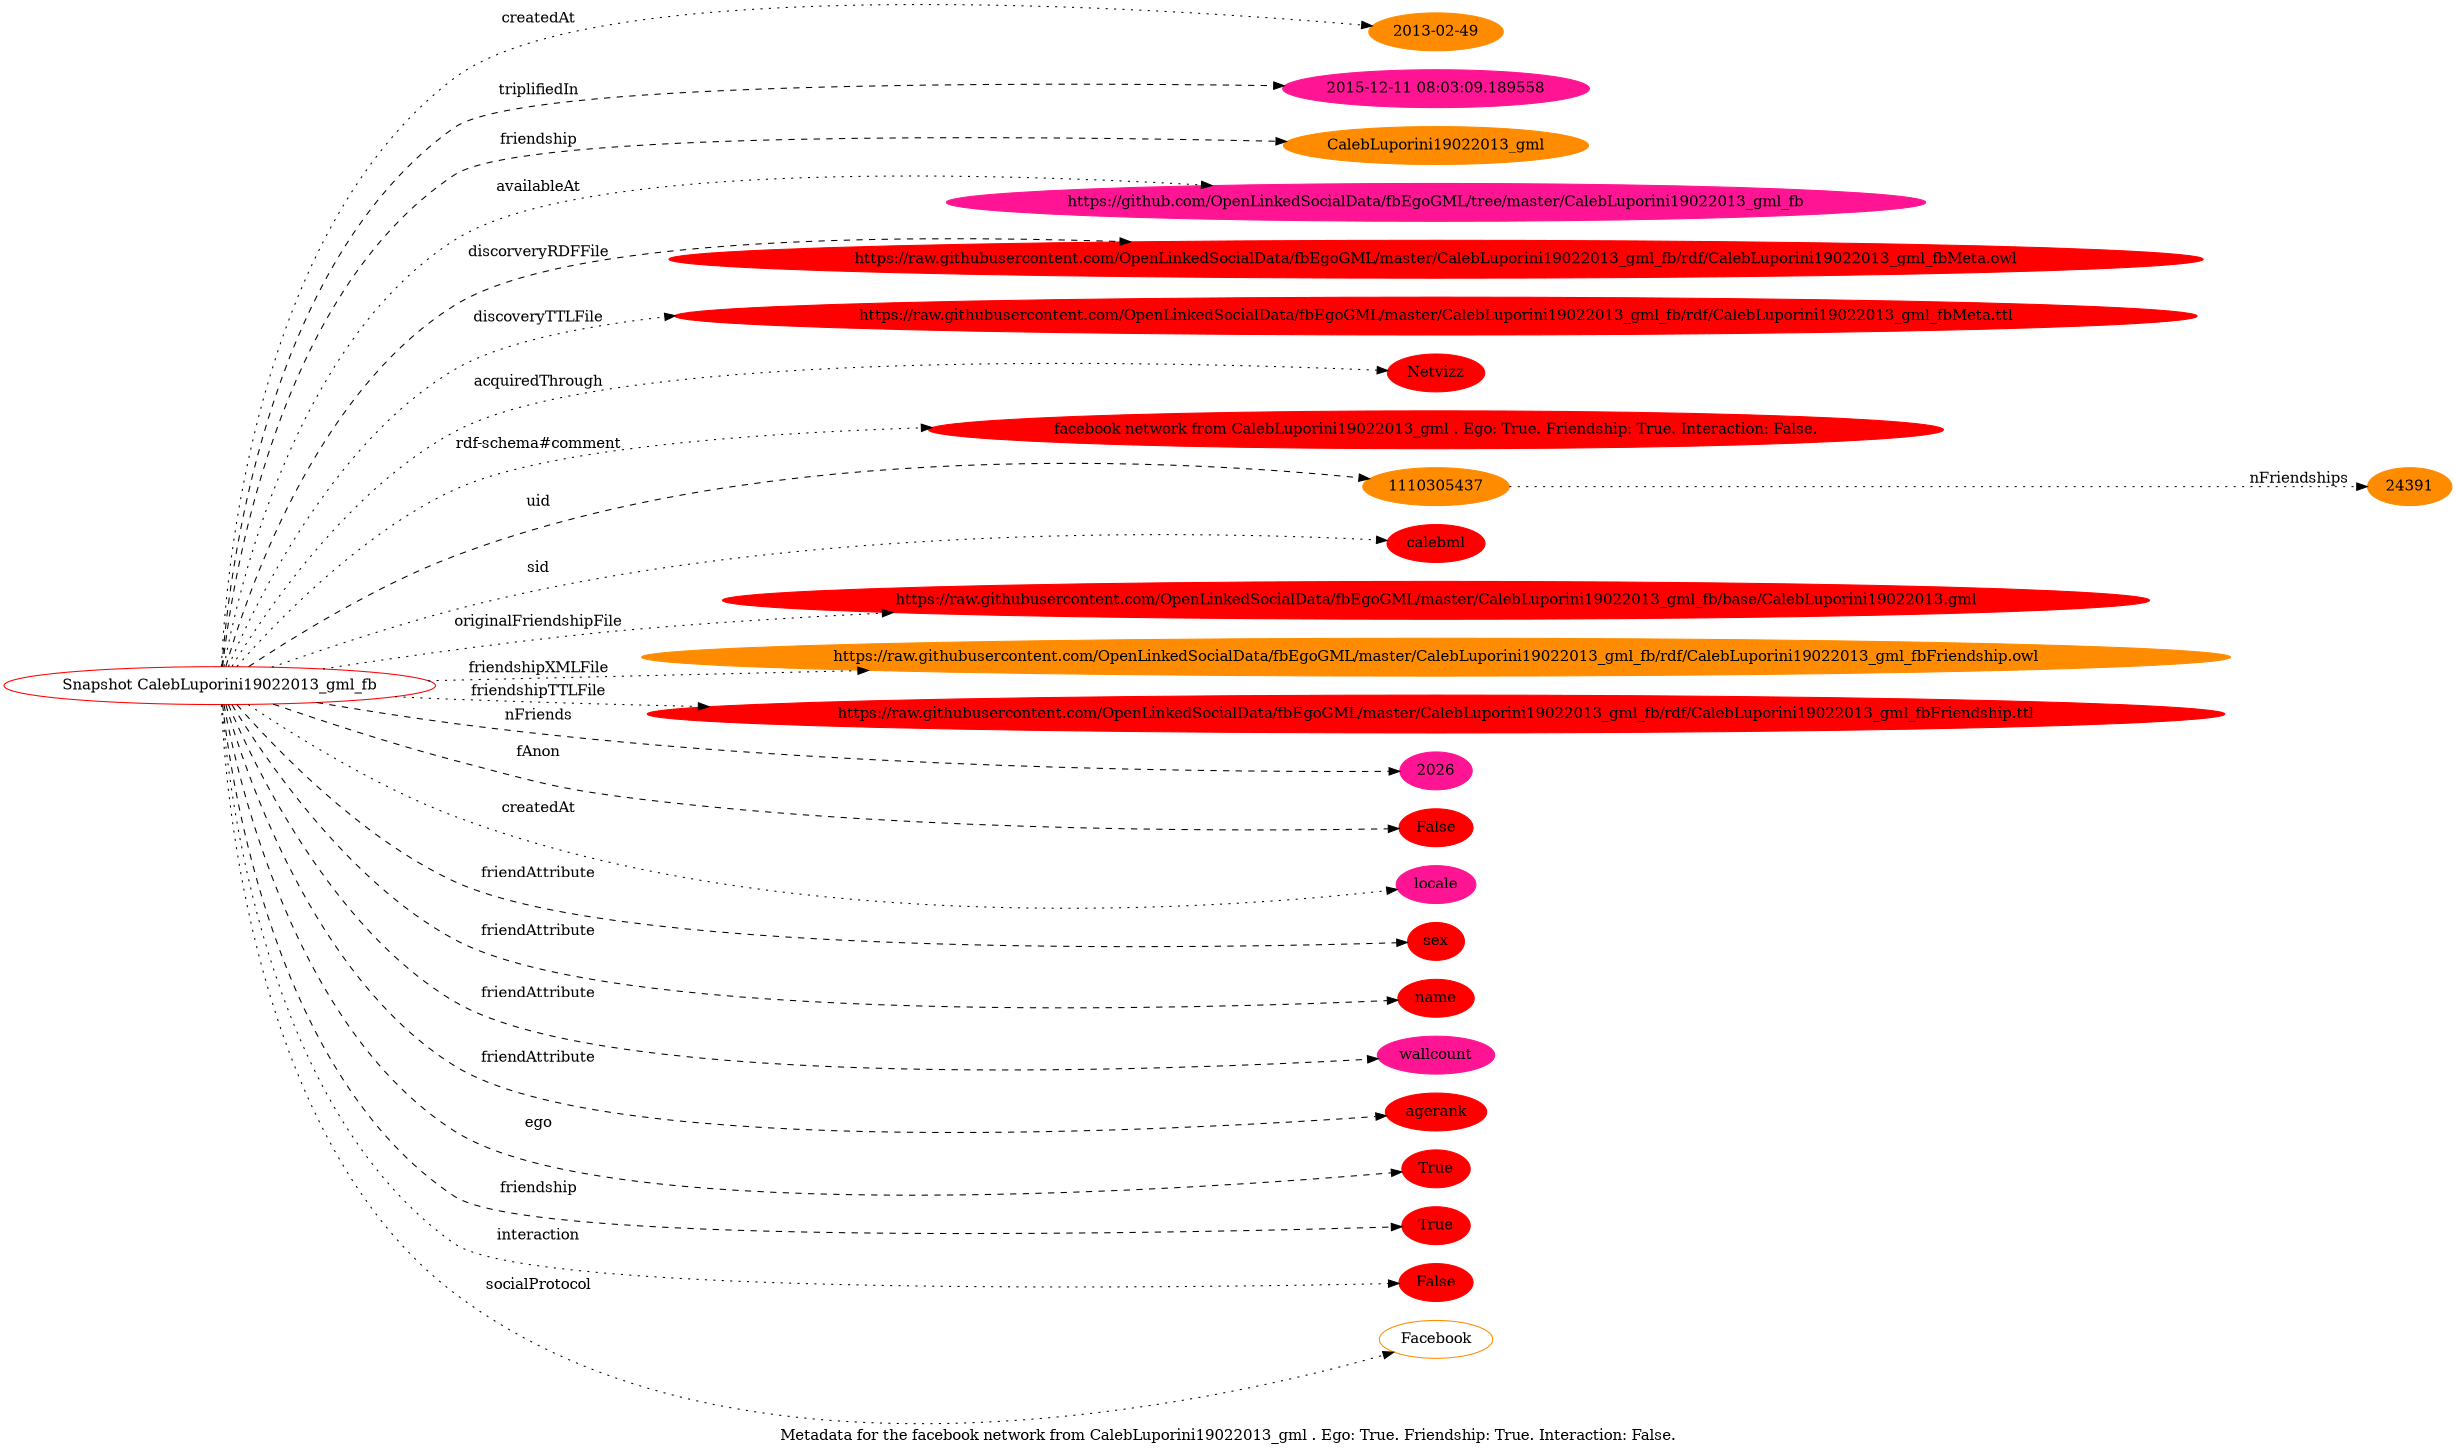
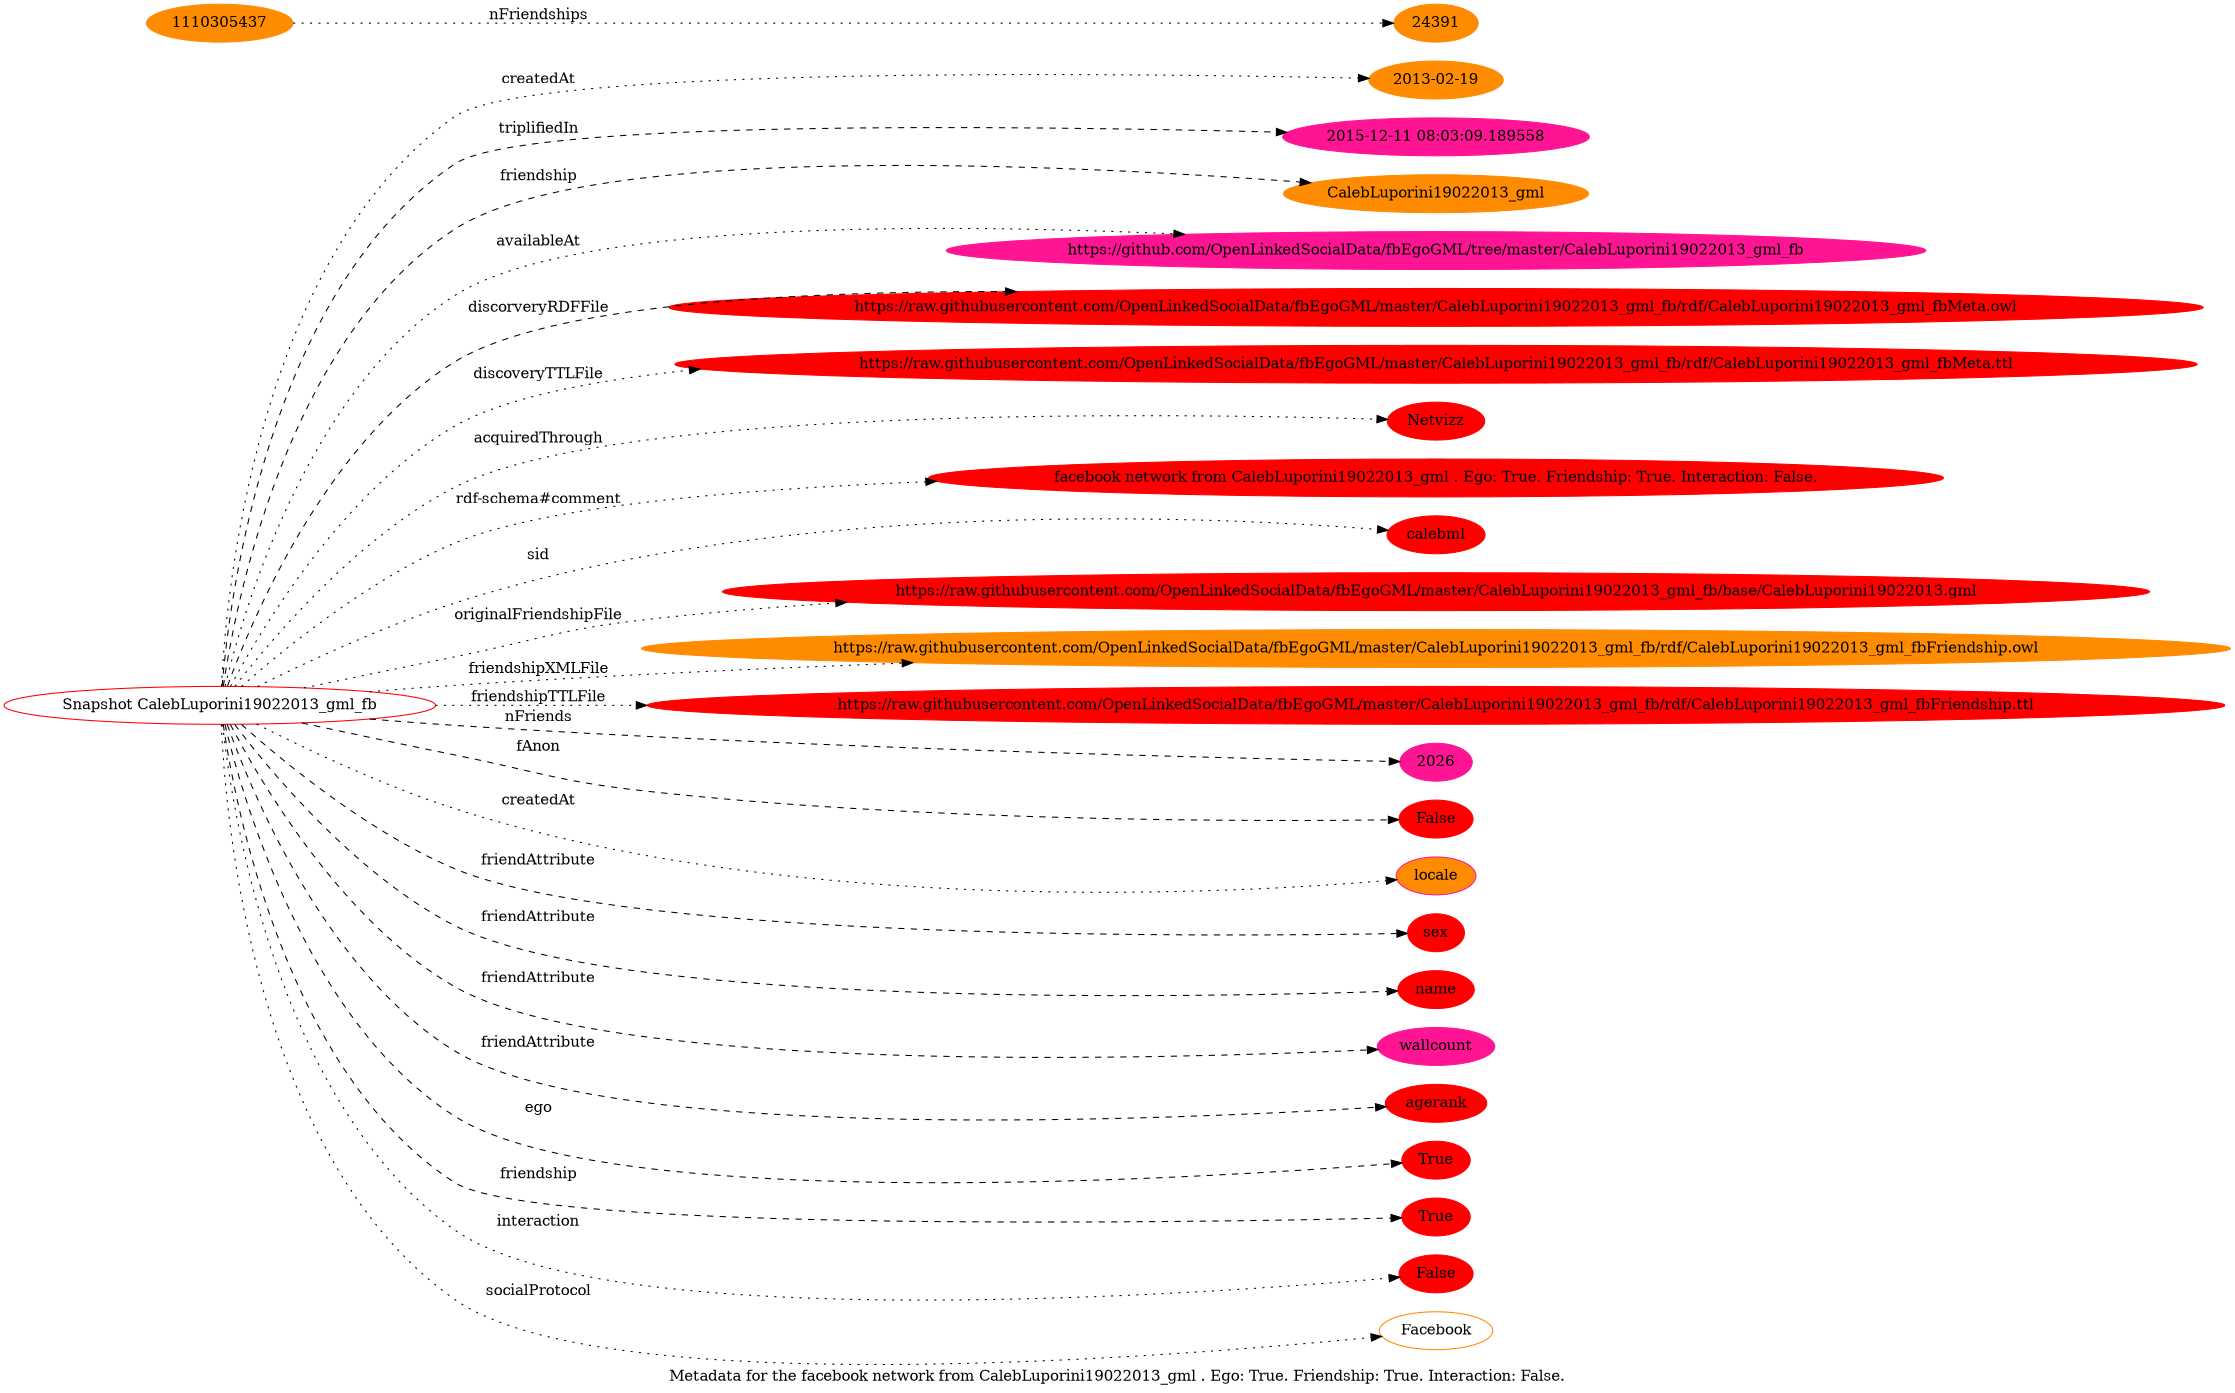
(1436, 32) -> (1436, 80)
(785, 480) -> none
(1436, 885) -> (1436, 876)
